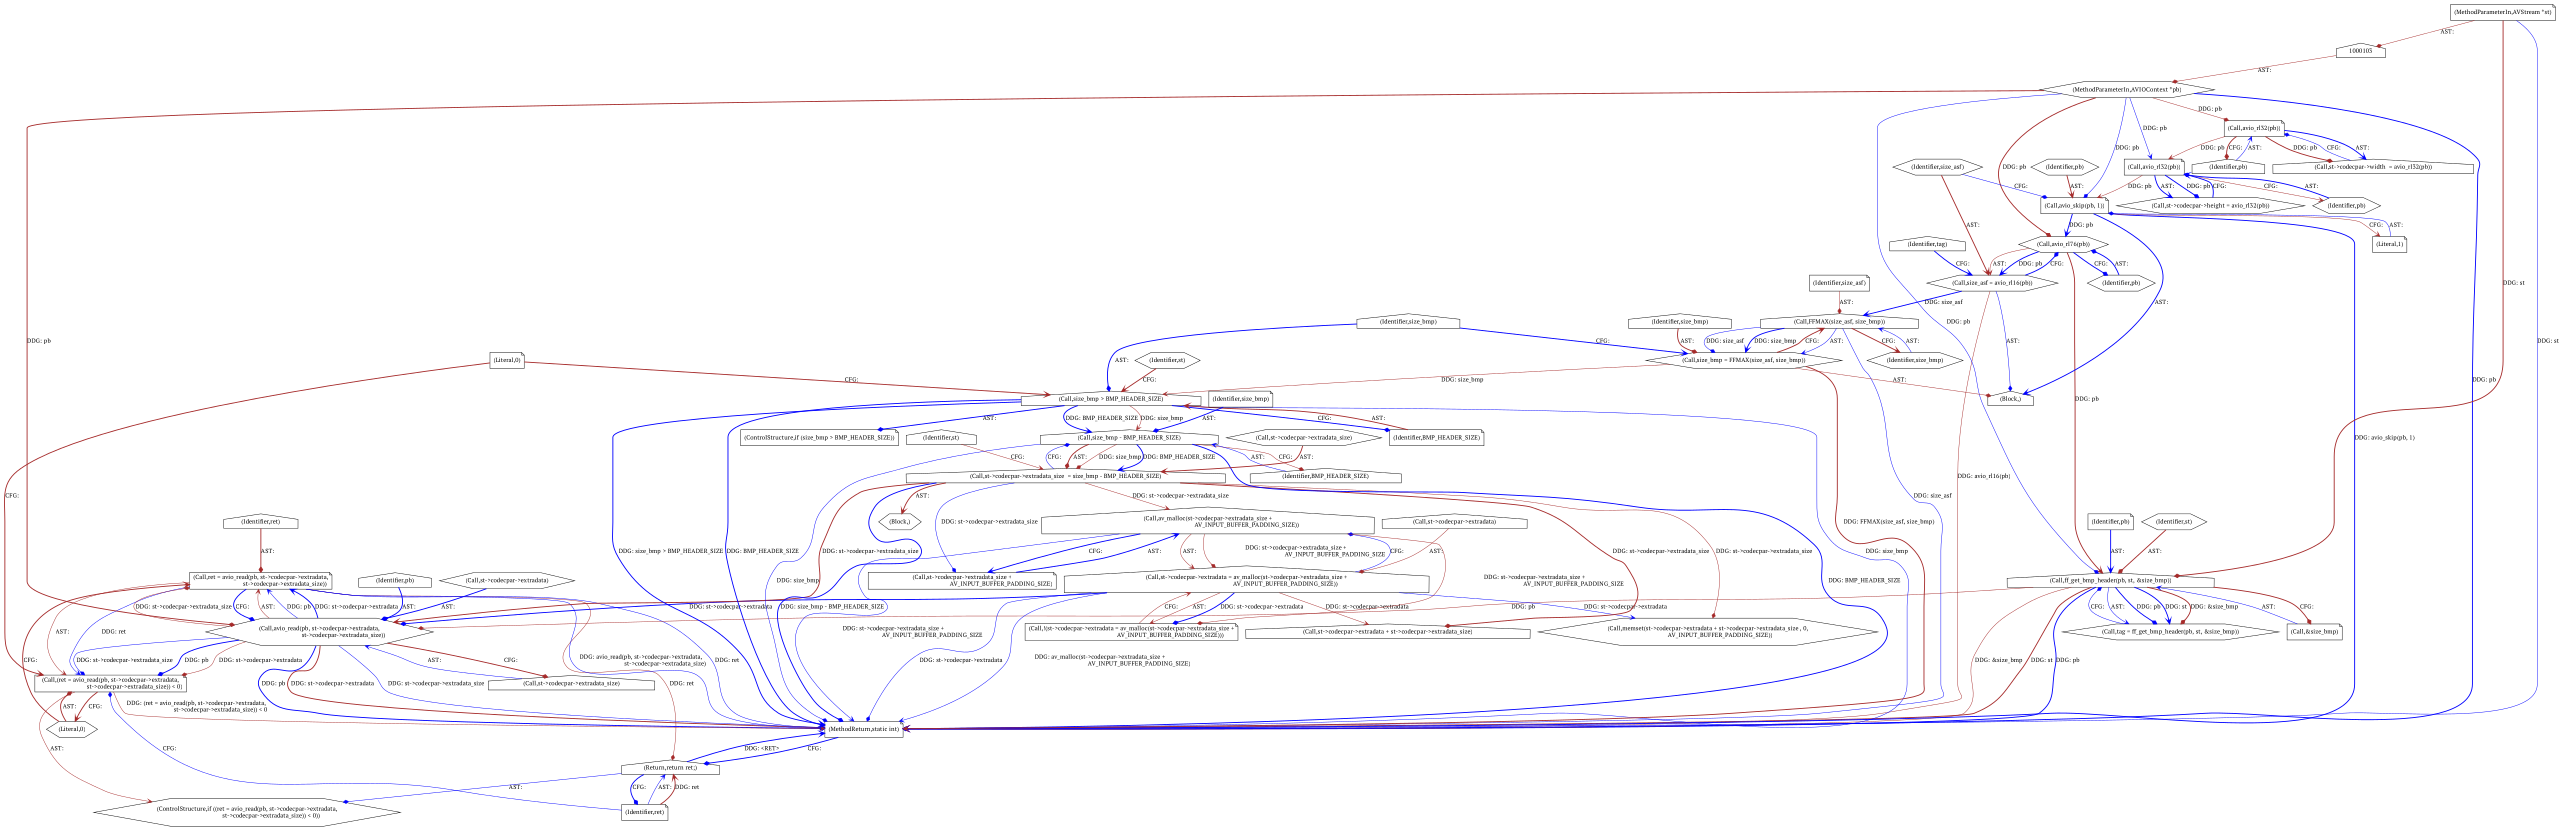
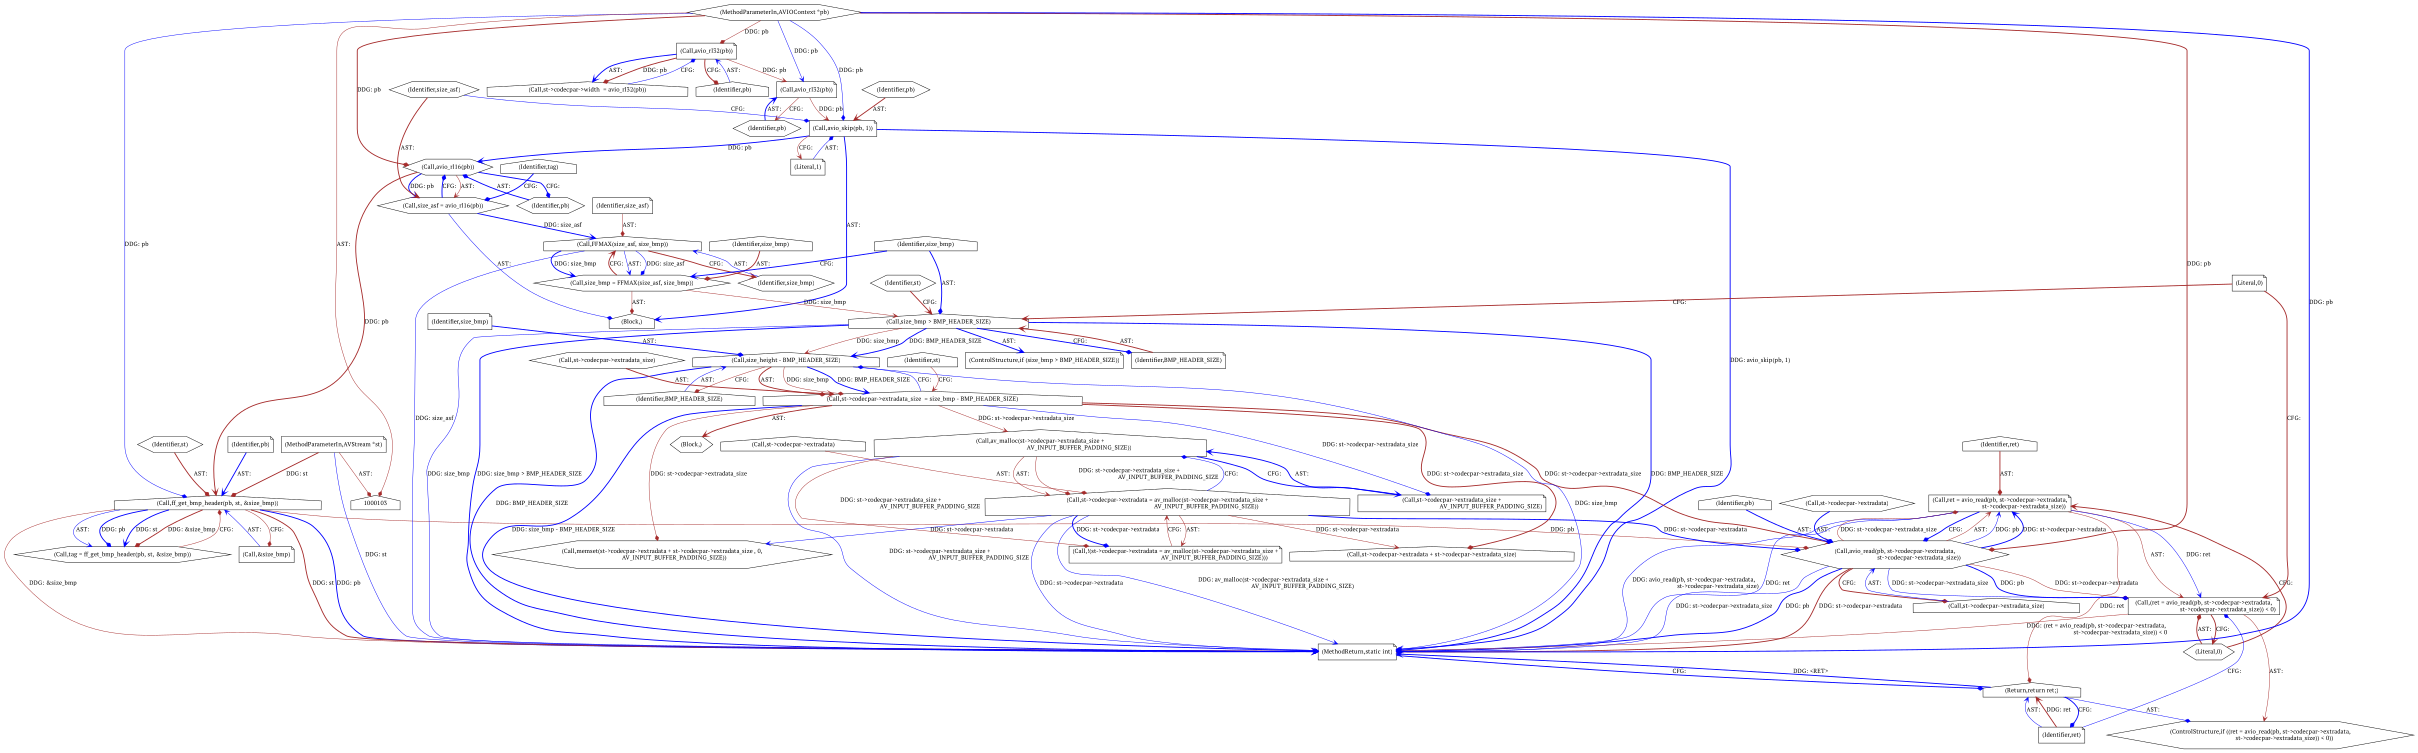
(2257, 68) -> (337, 96)
(2211, 206) -> none
(2064, 244) -> (448, 167)
(1950, 263) -> (514, 190)
(974, 417) -> (988, 339)
(1129, 438) -> (786, 360)
(2265, 595) -> (264, 521)
(2096, 614) -> (207, 539)
(1693, 715) -> none
(1861, 715) -> none
